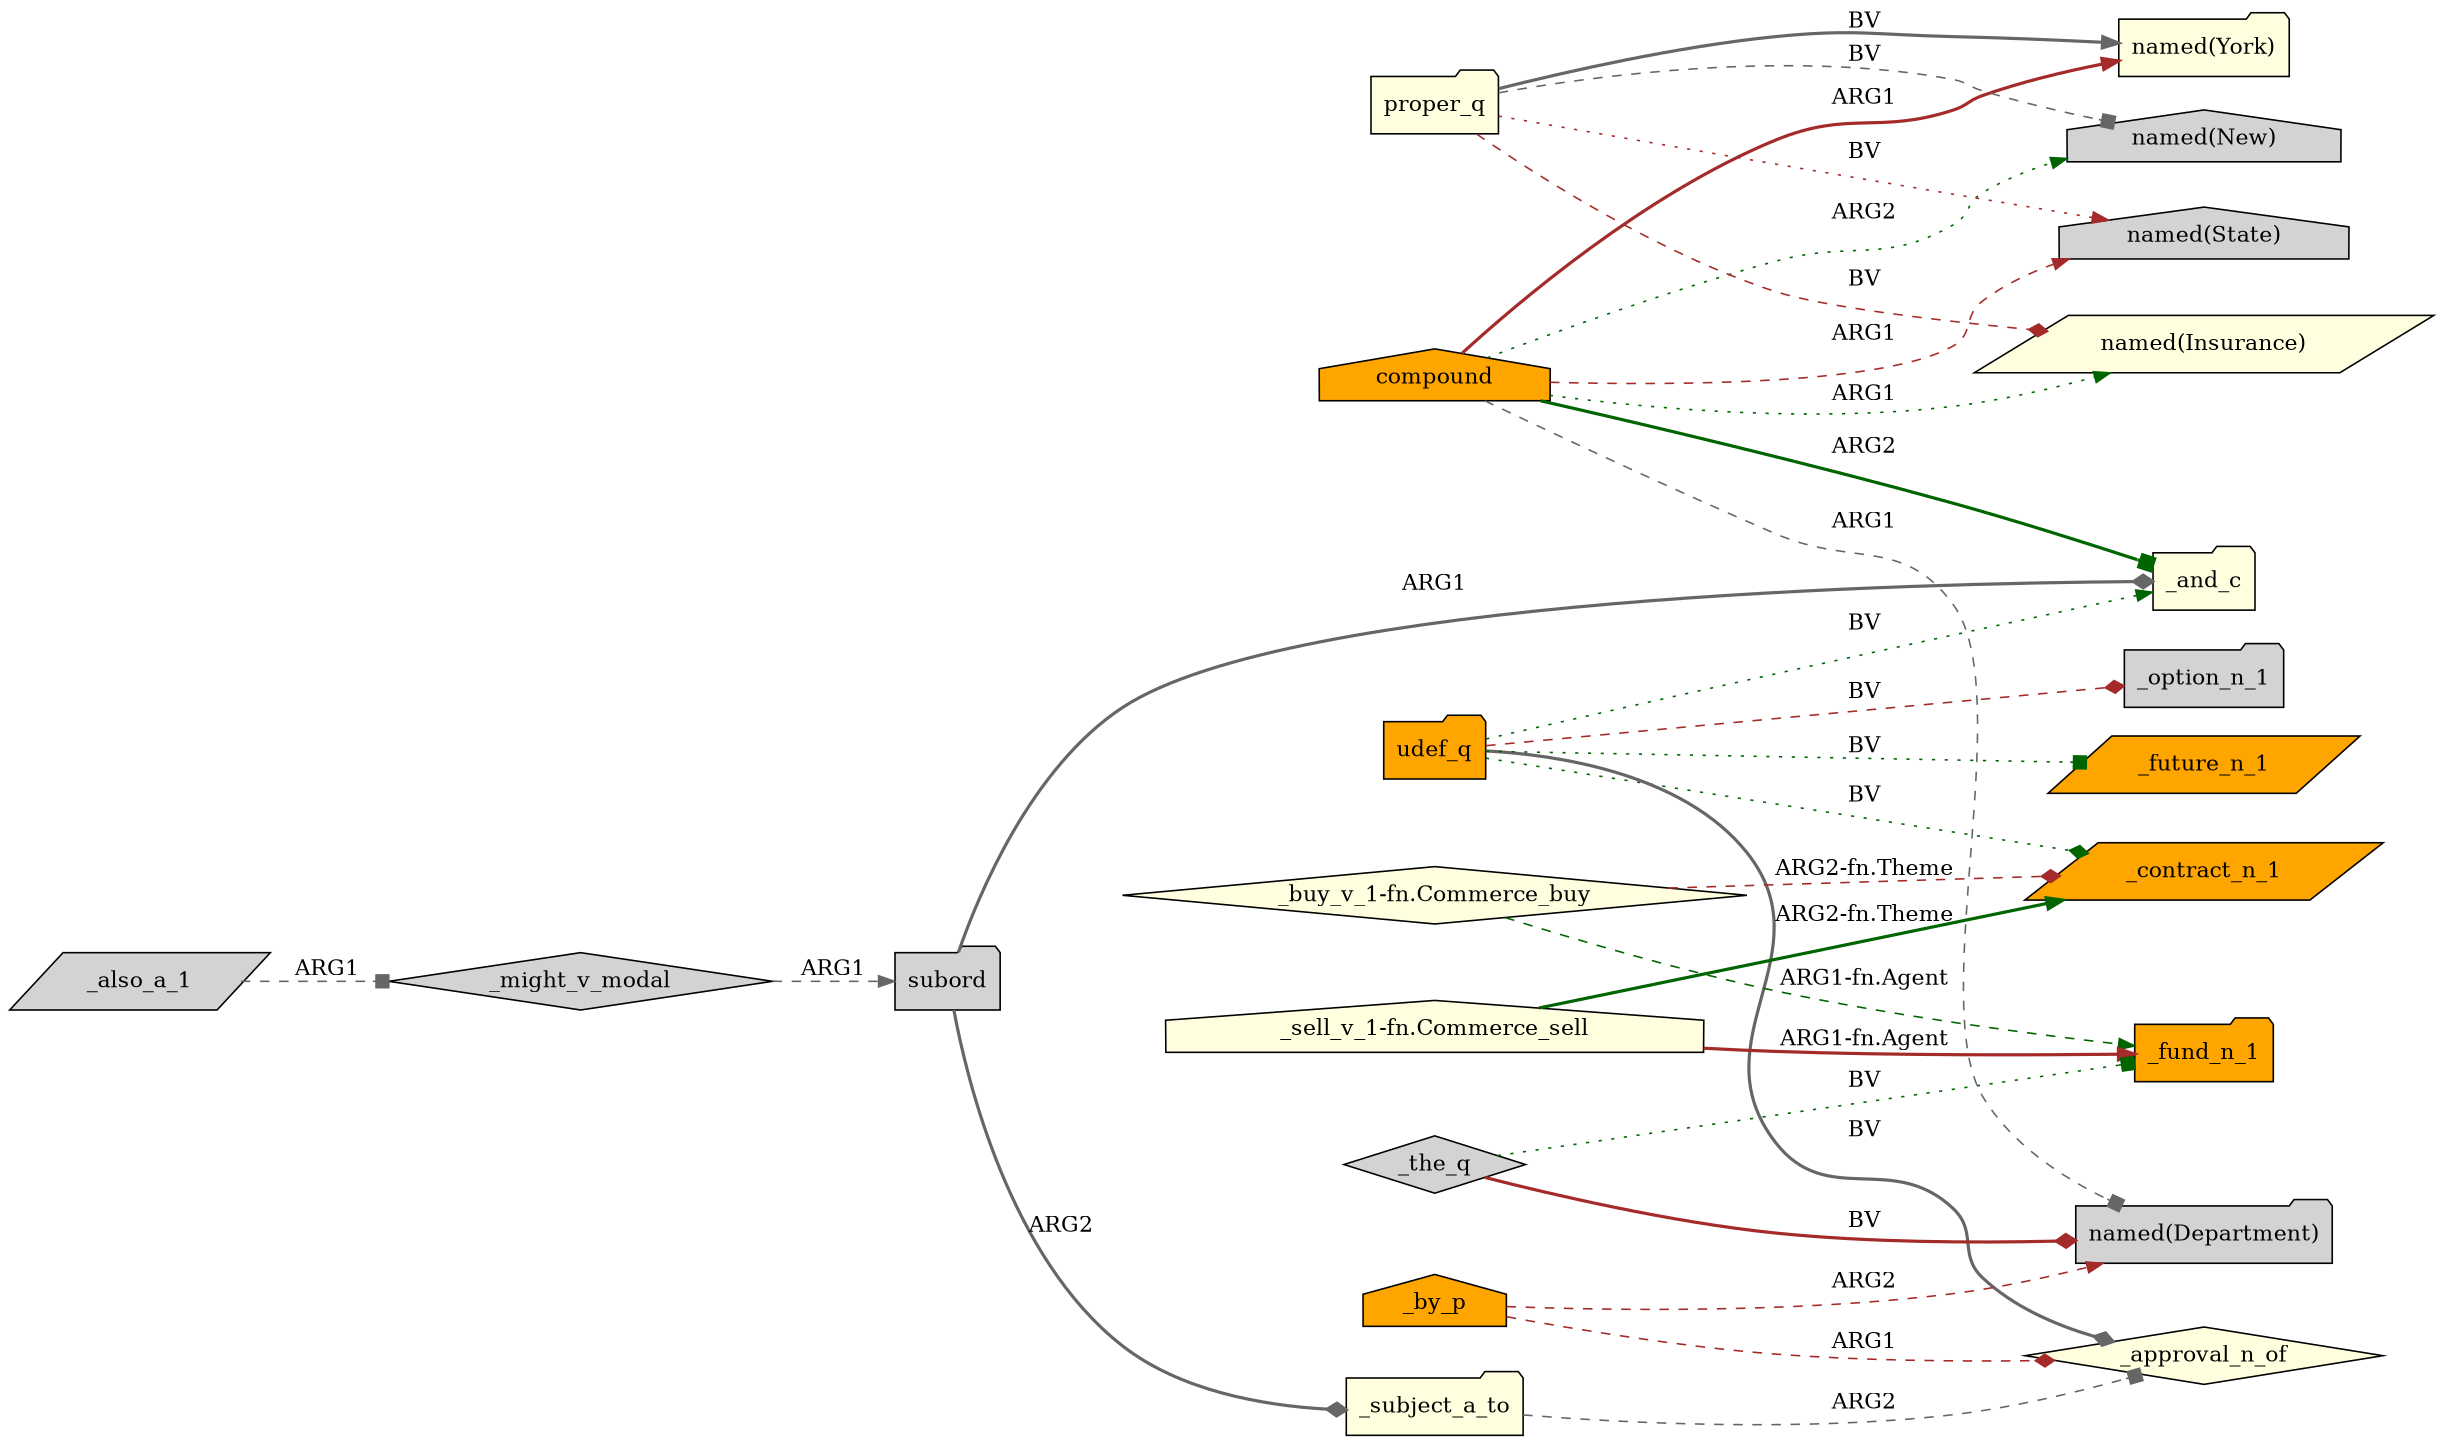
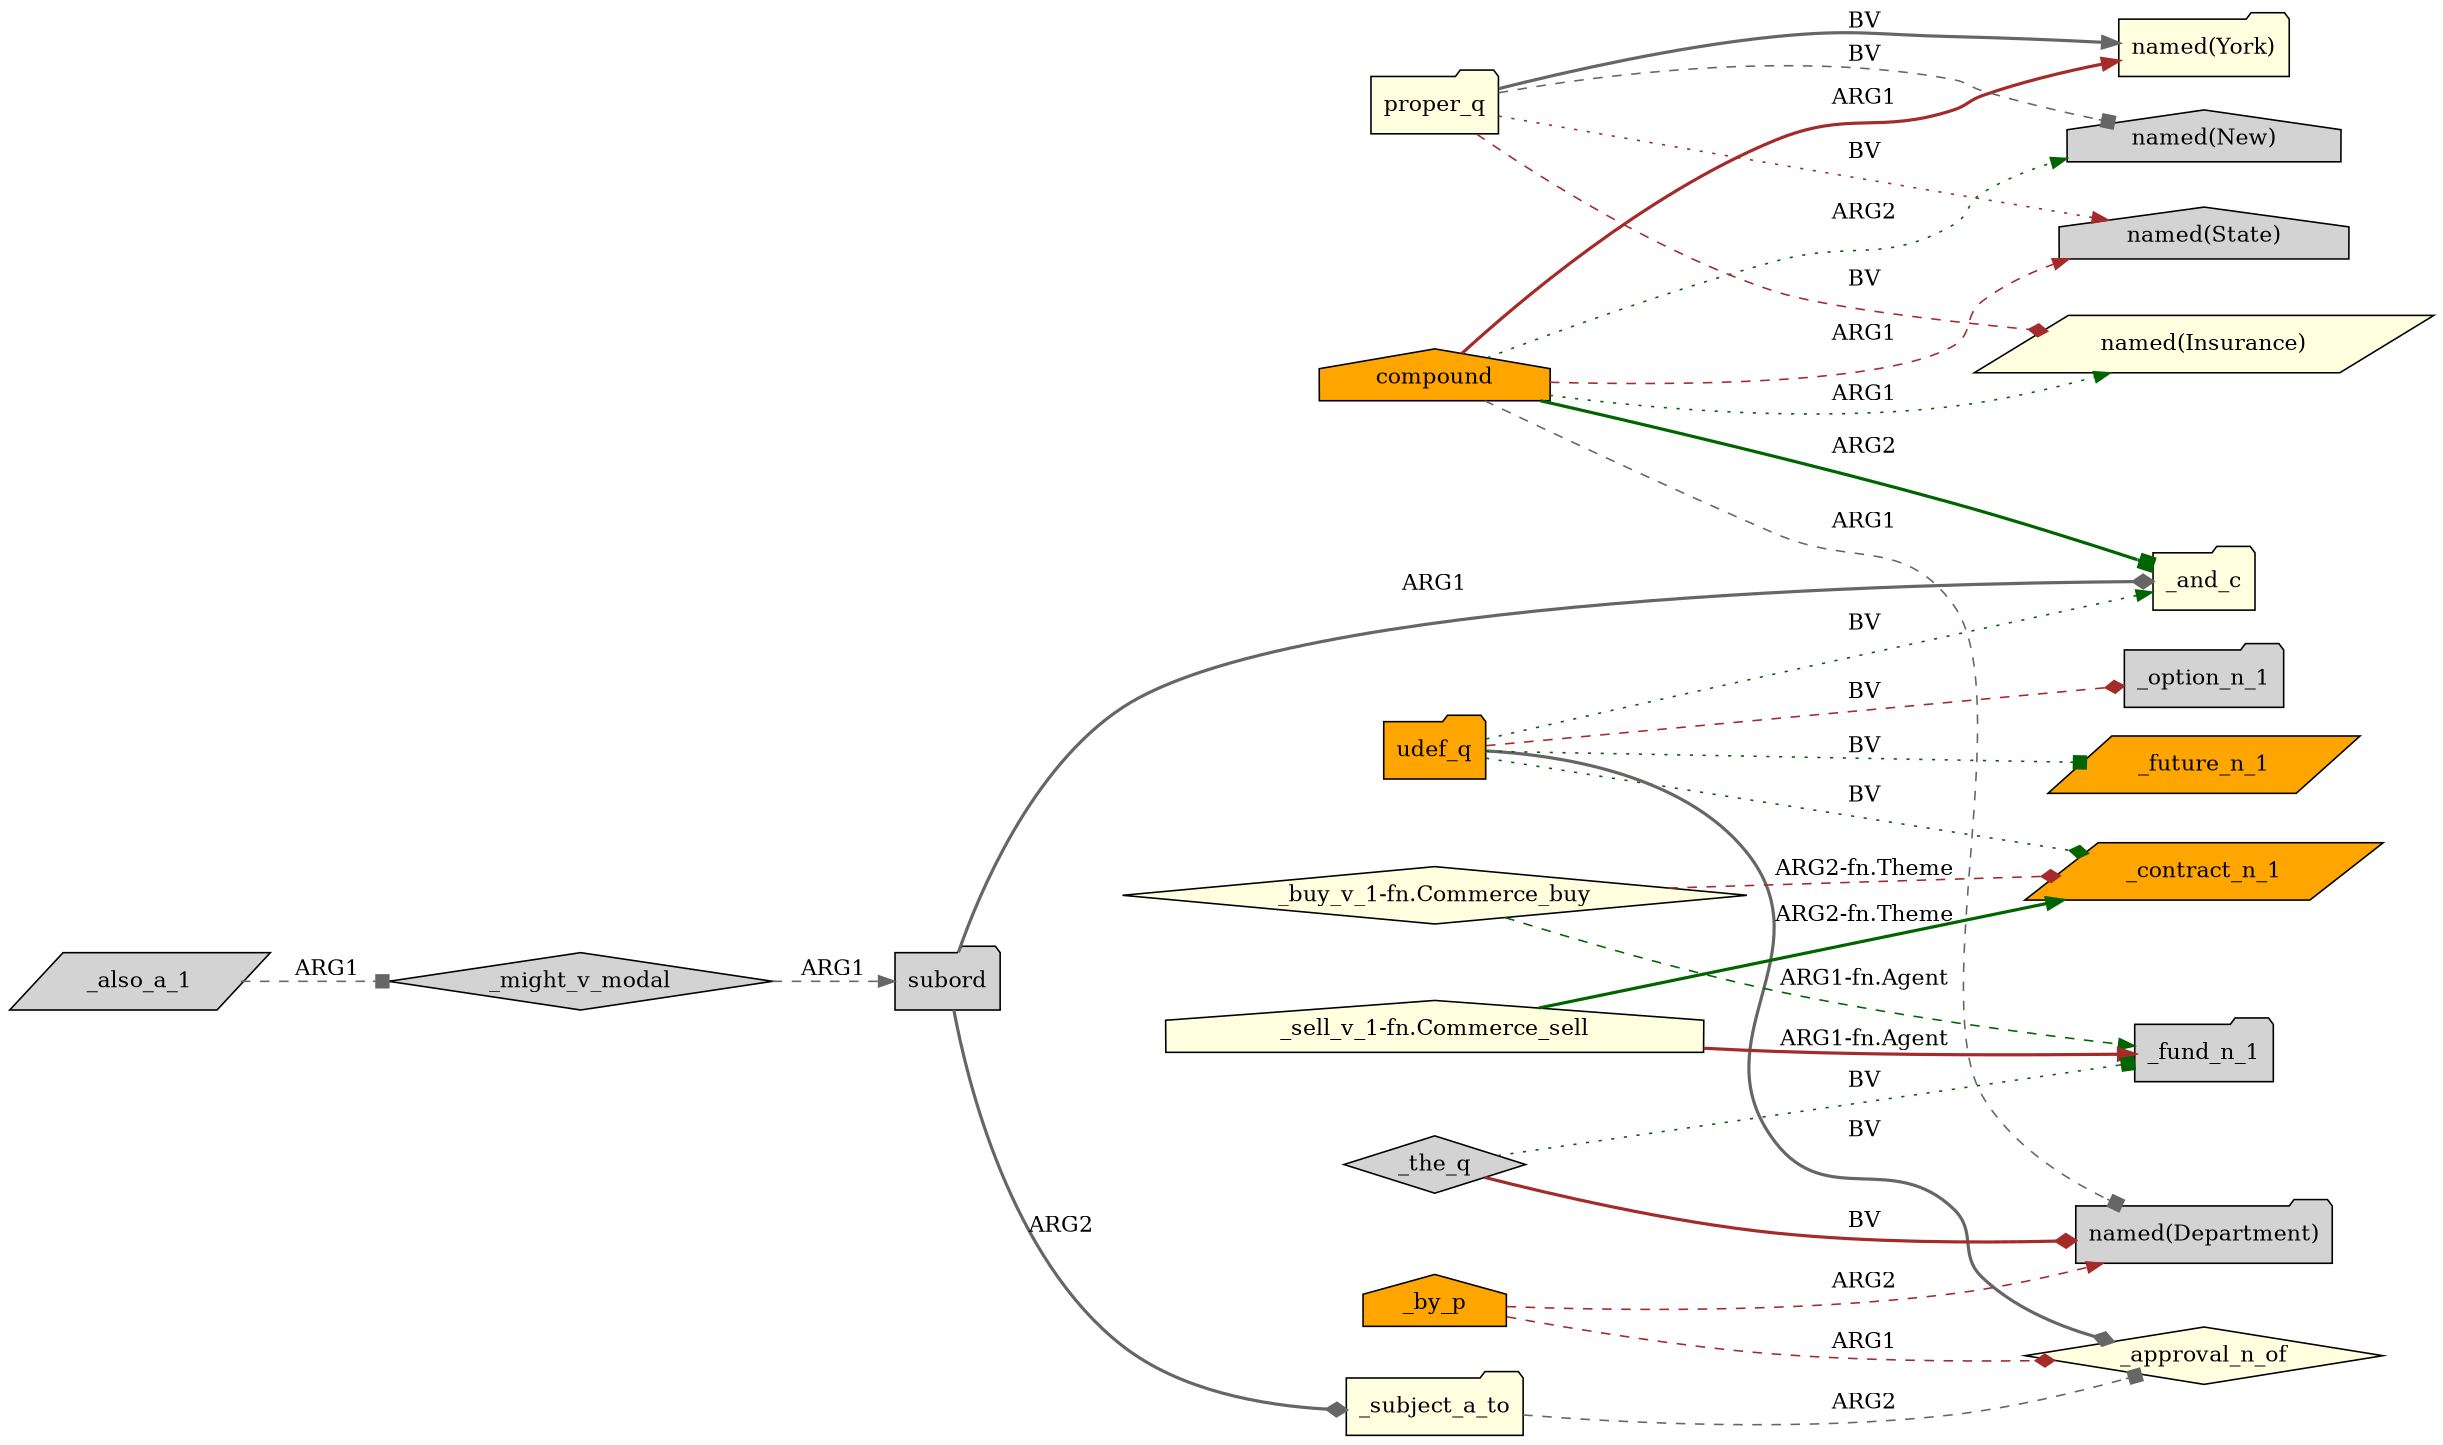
(2204, 1053) -> (2204, 1053)
